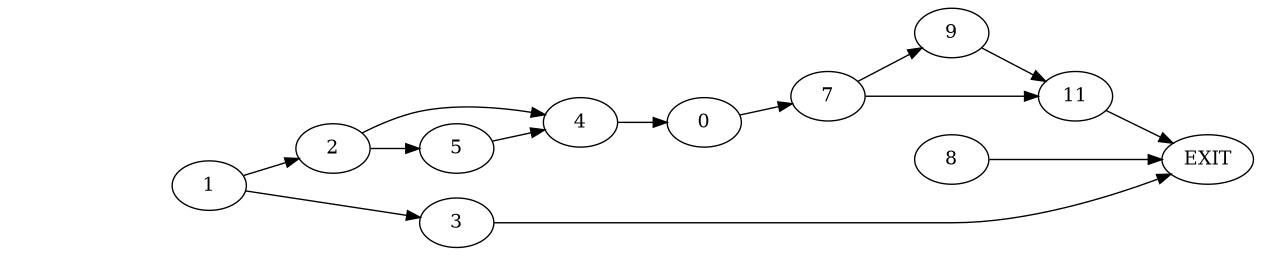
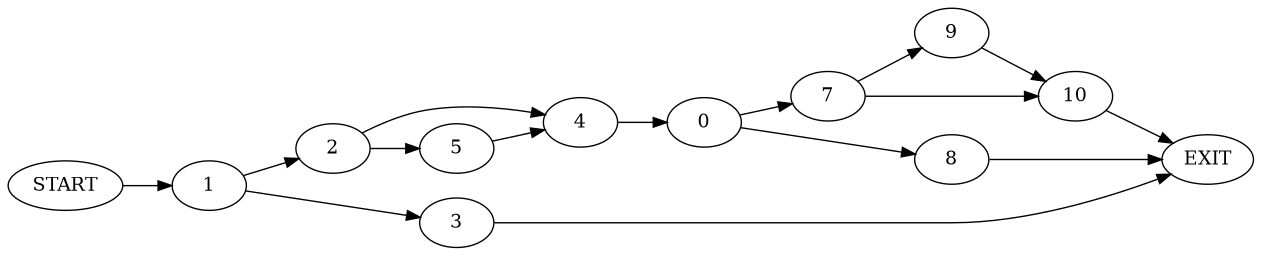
(1076, 96) -> (1076, 96)
none -> (821, 140)
none -> (65, 186)
